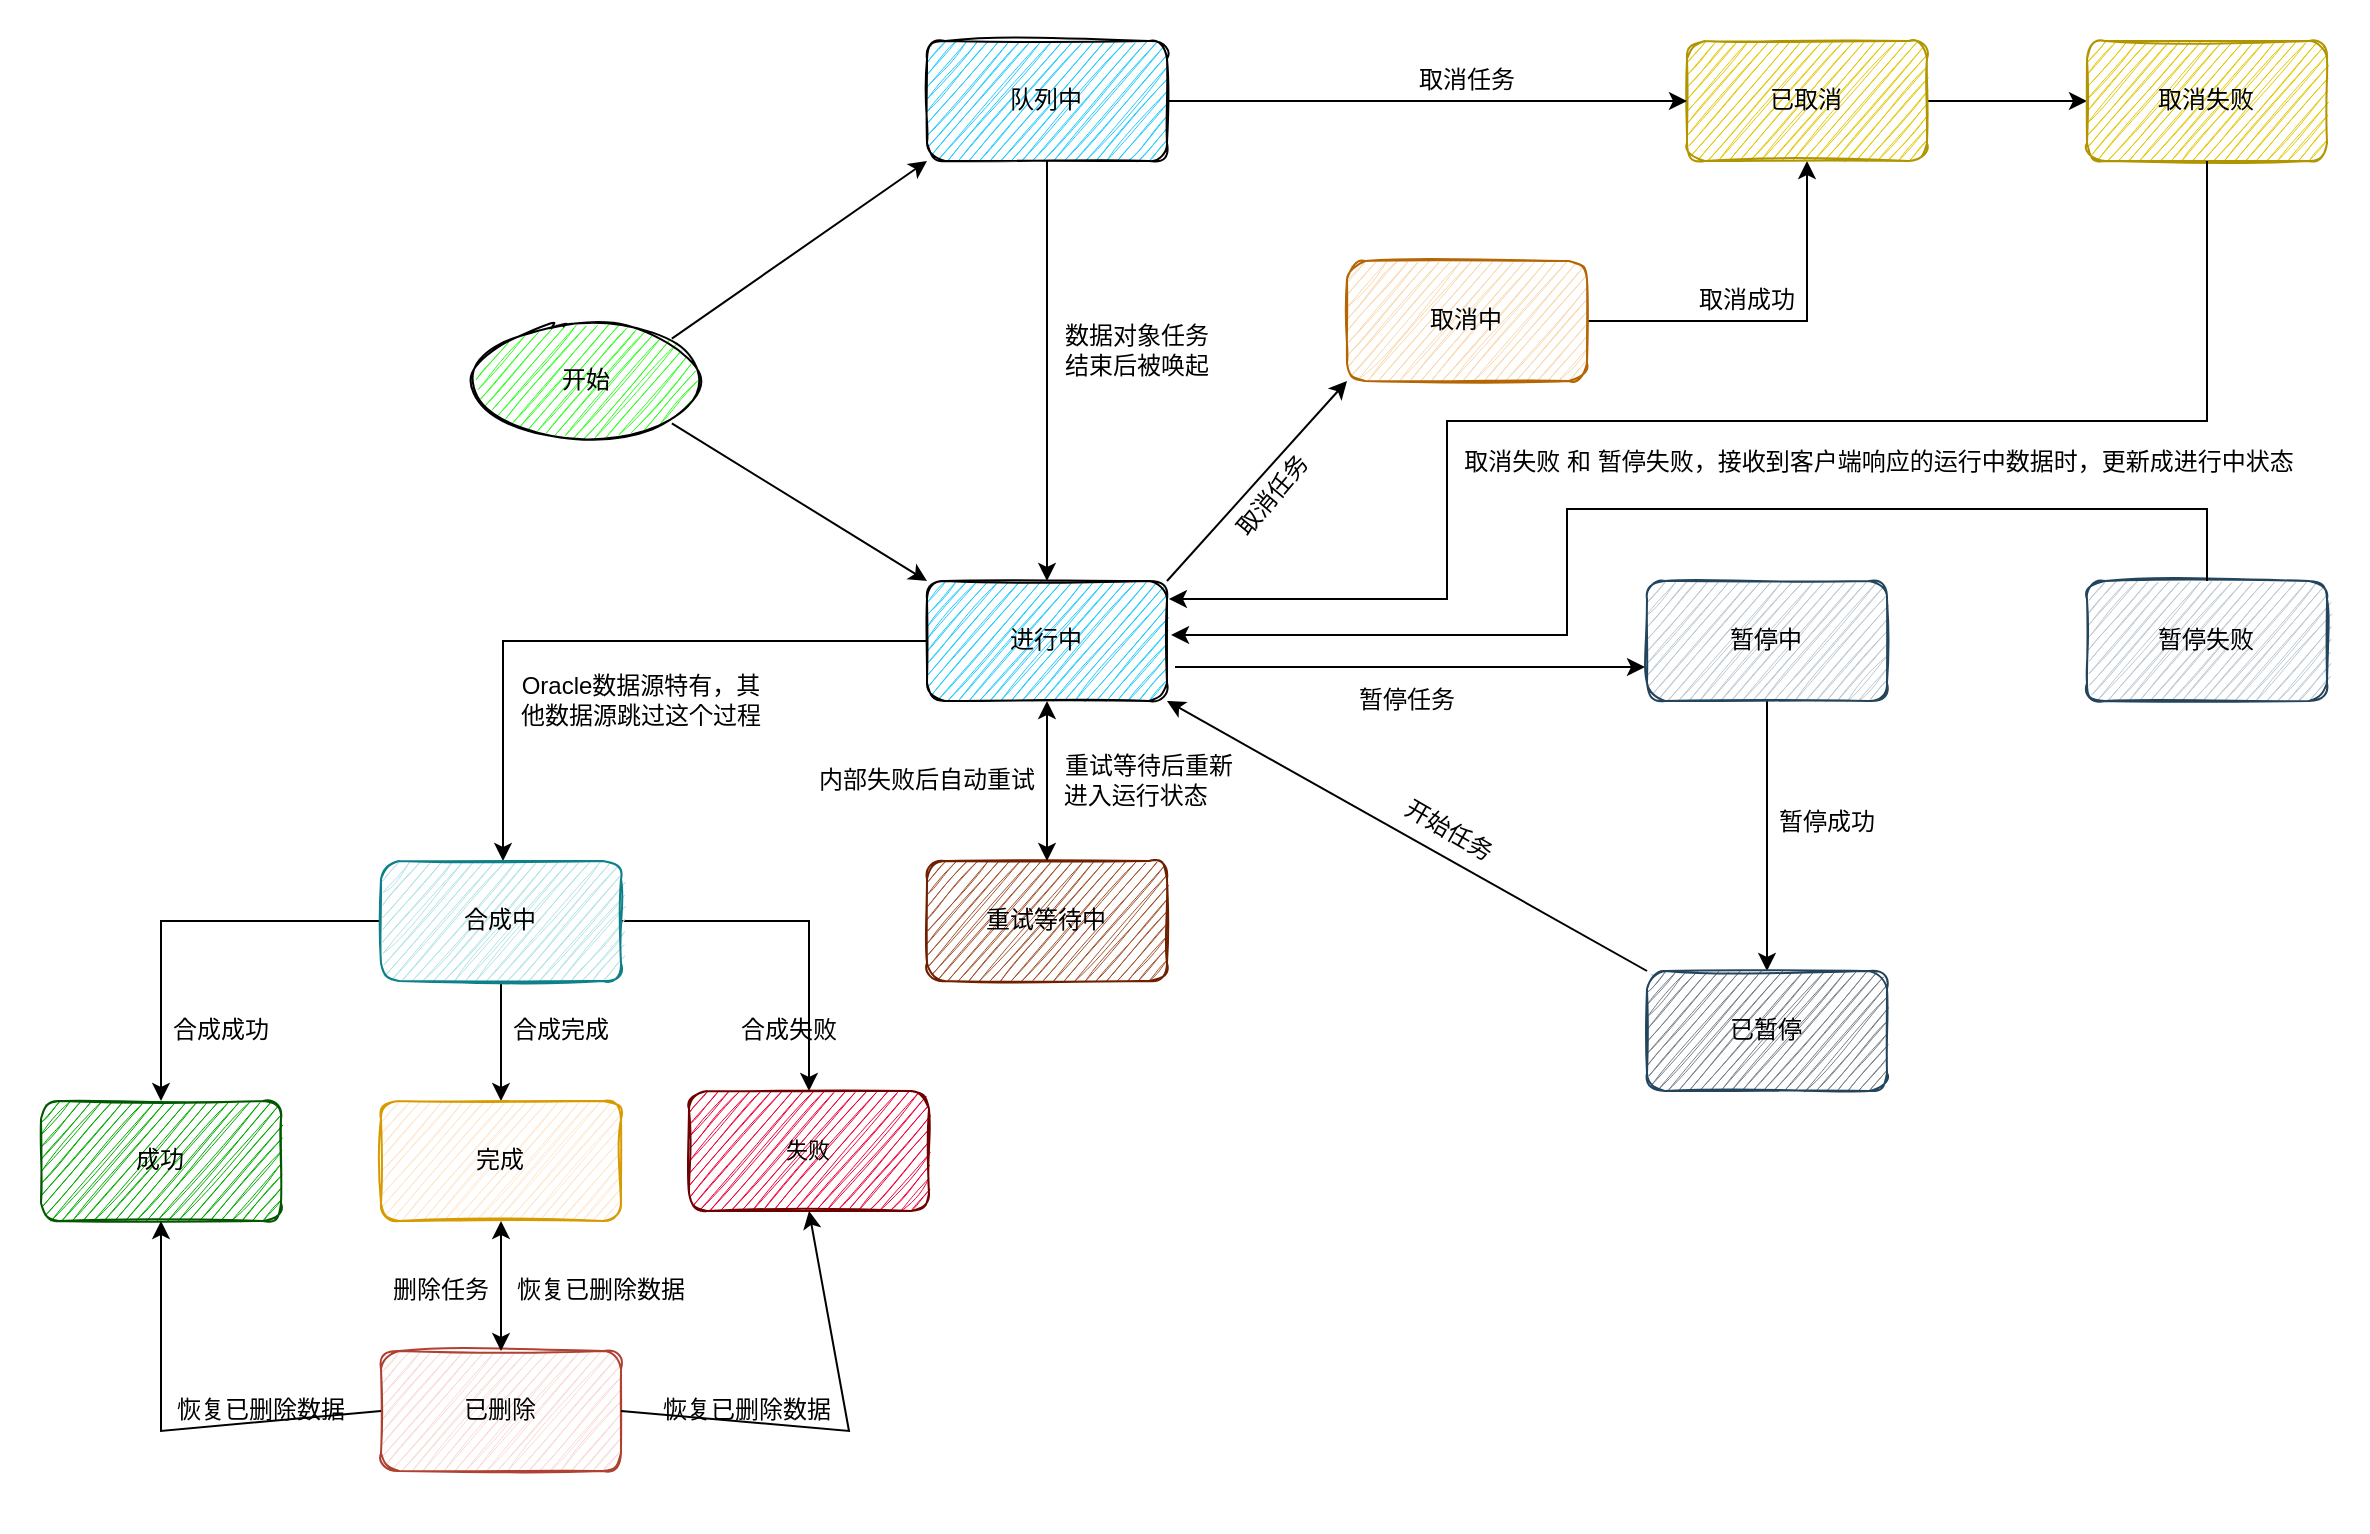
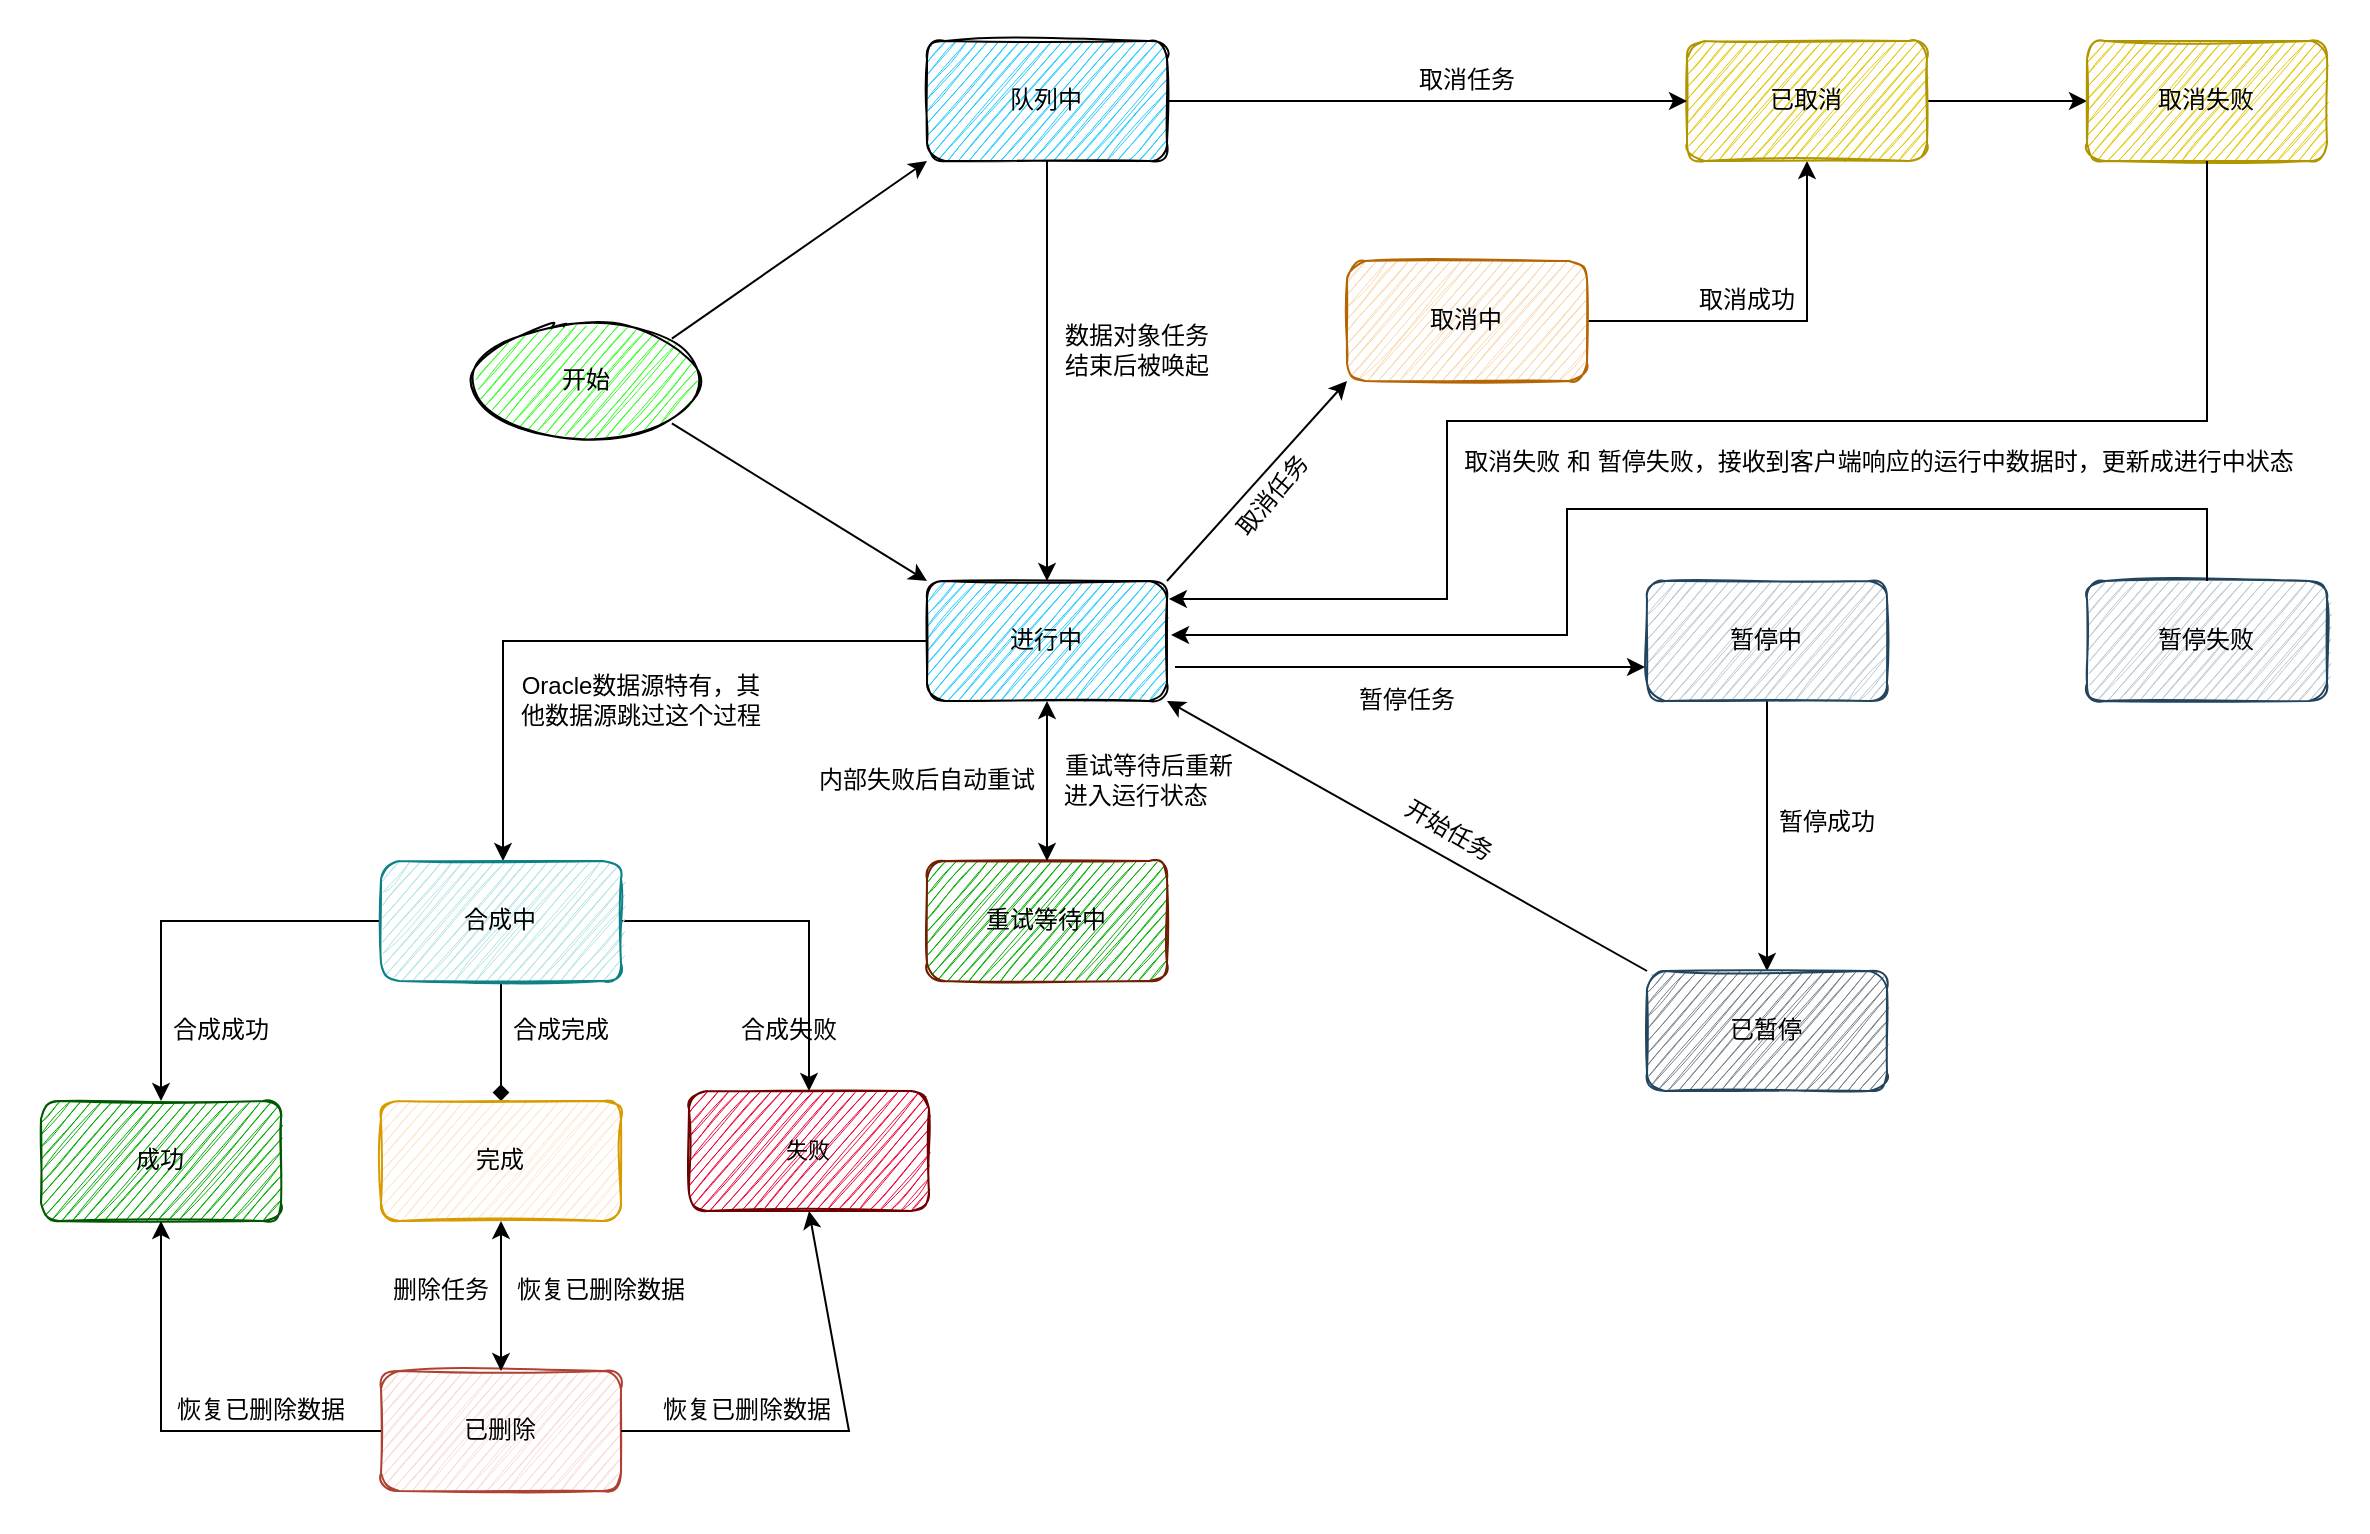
(1047, 921) -> (1047, 921)
(501, 1086) -> (501, 1085)
(501, 1411) -> (501, 1431)
